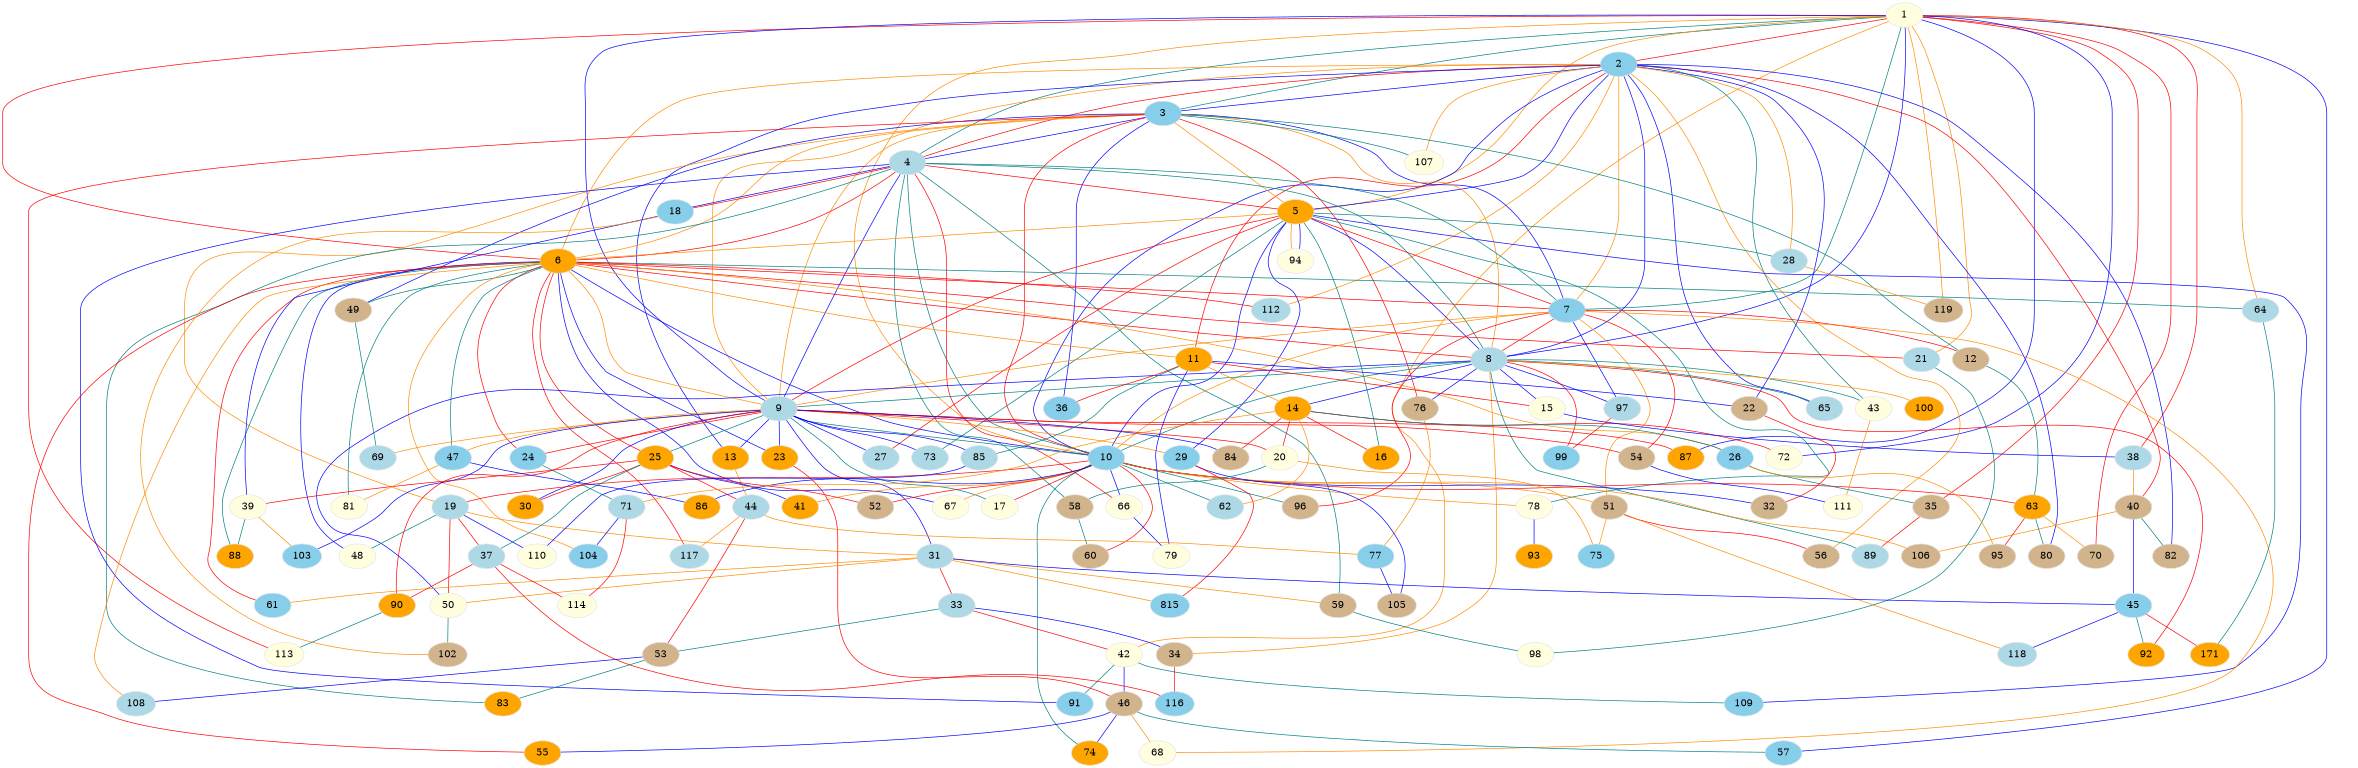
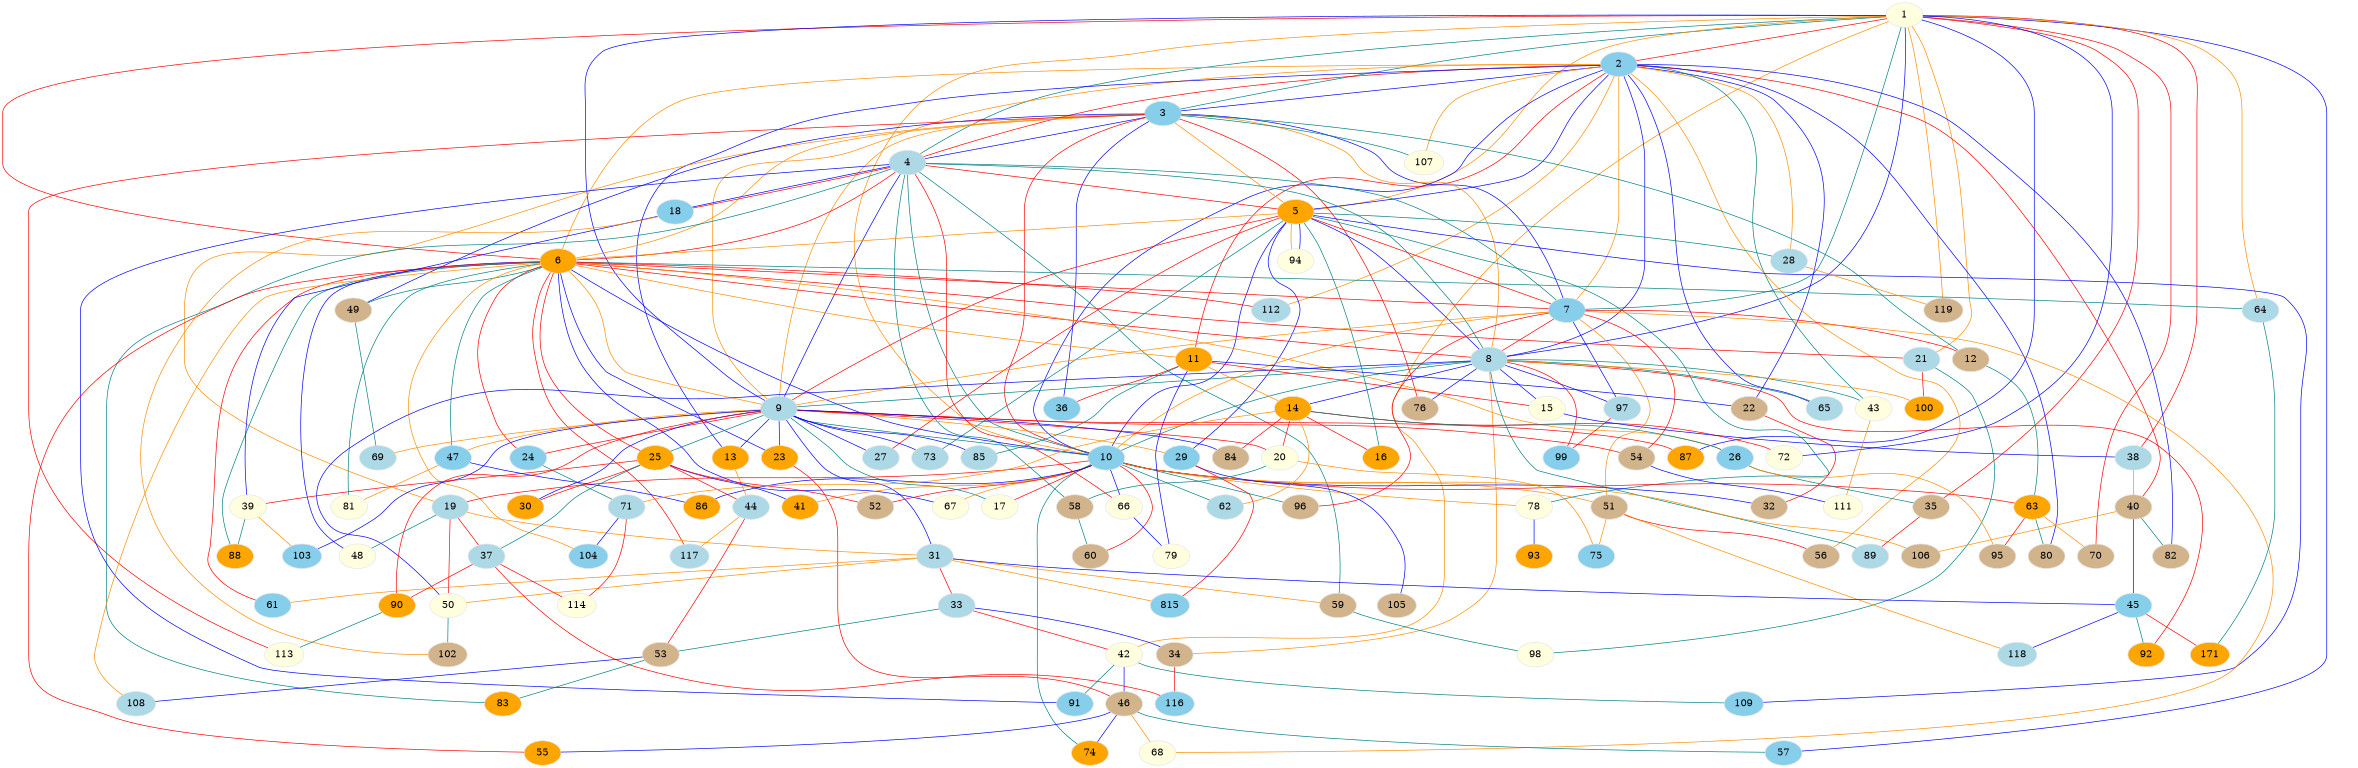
none -> (1923, 385)
(537, 556) -> none
(1376, 556) -> none
